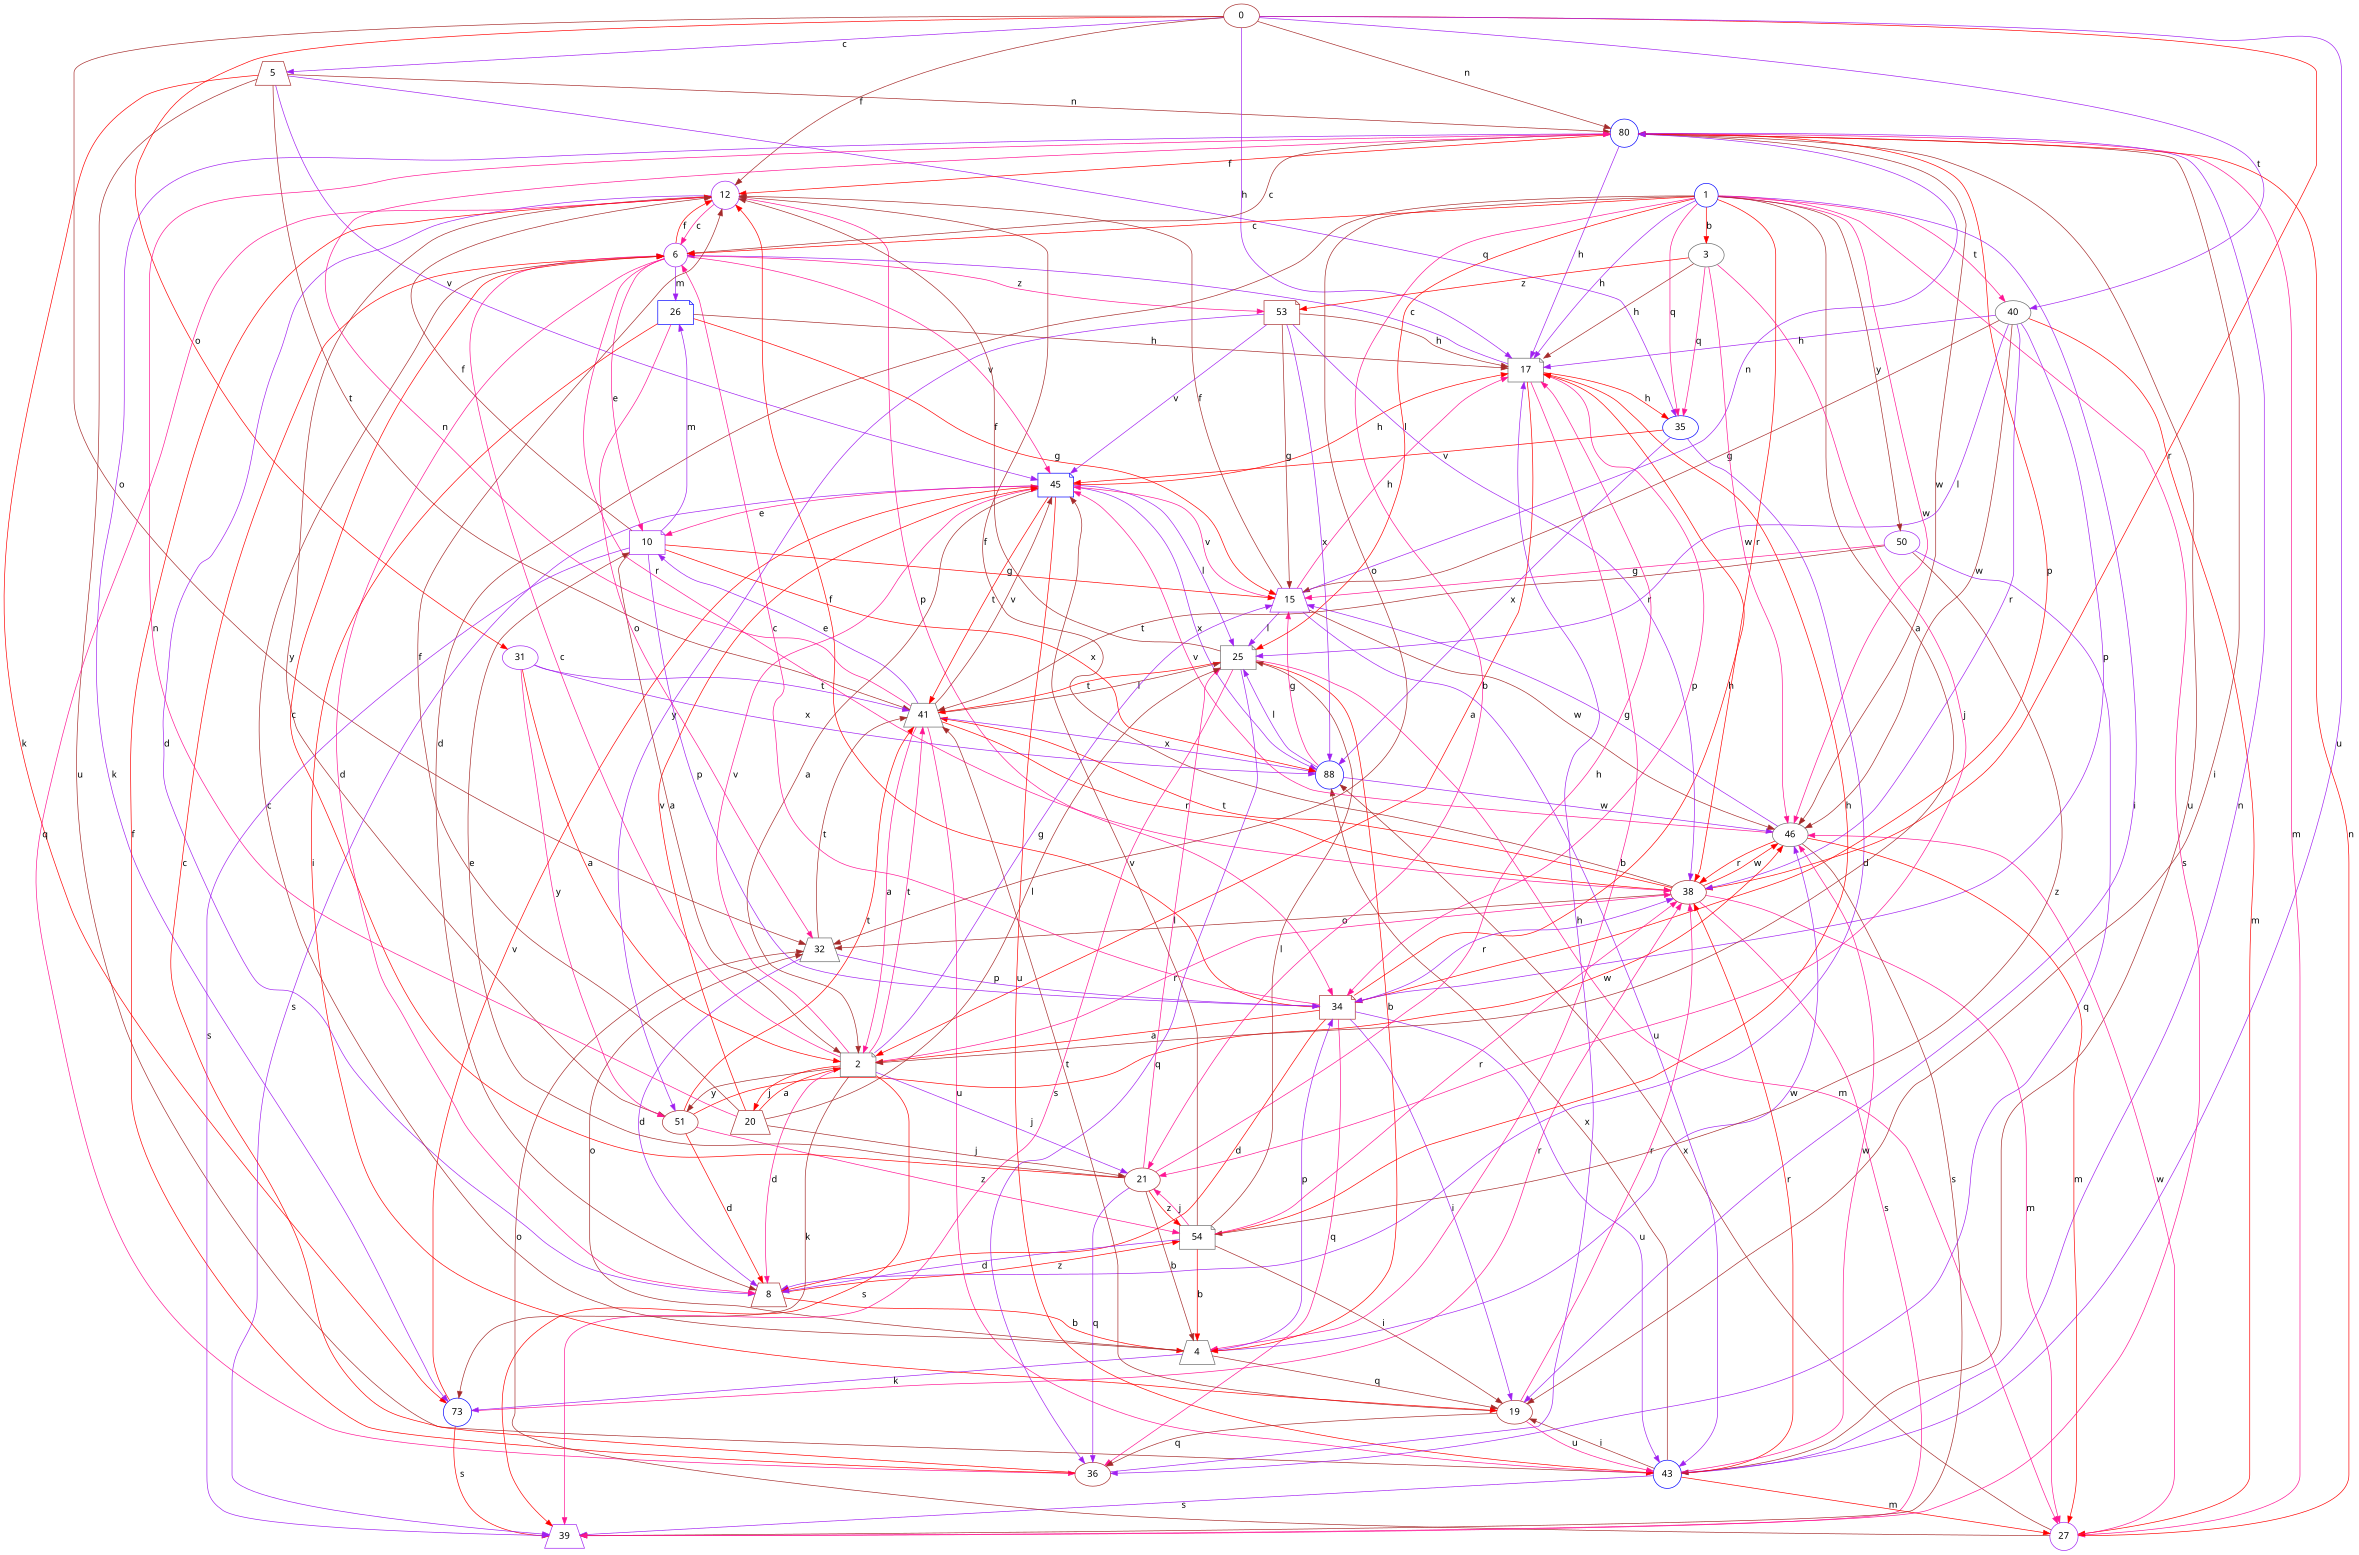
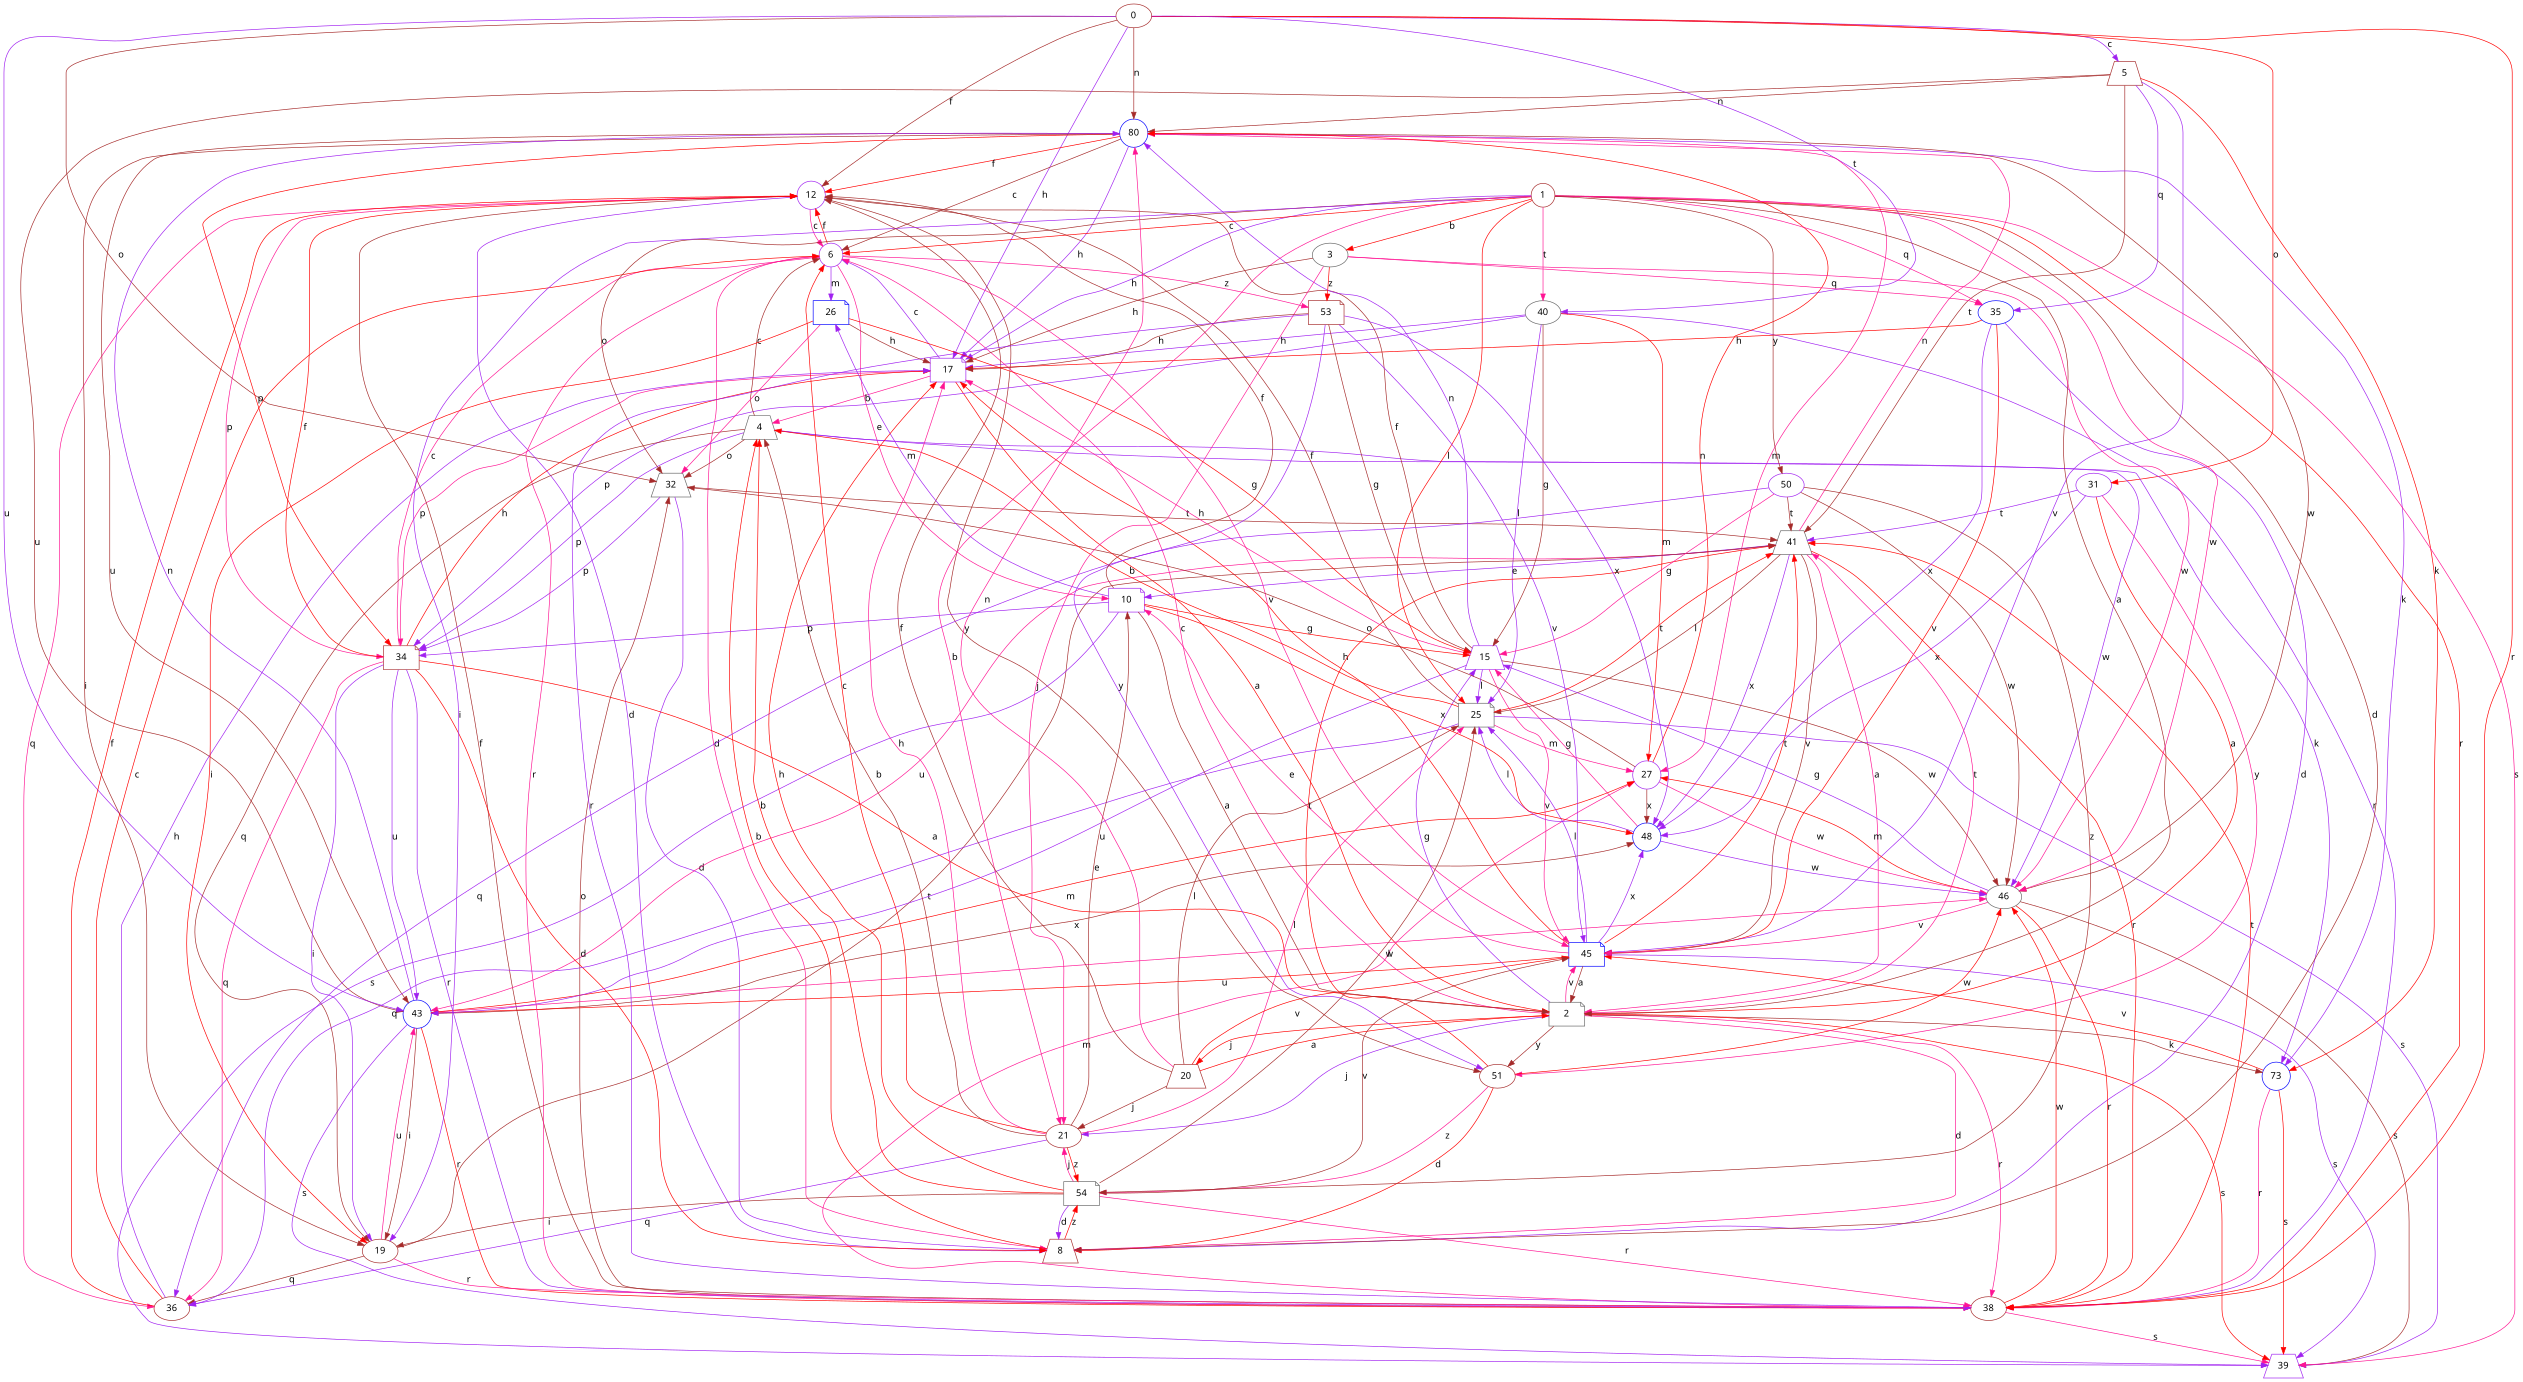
(1706, 195) -> (1543, 195)
(1526, 370) -> (948, 370)
(1607, 385) -> (1503, 347)
(1967, 585) -> (1988, 642)
(1329, 775) -> (1647, 837)
(943, 1240) -> (2131, 876)
